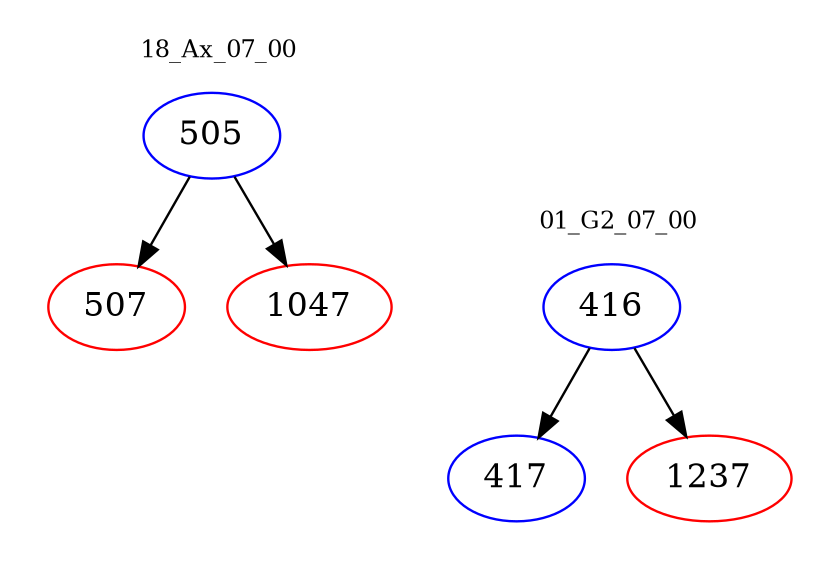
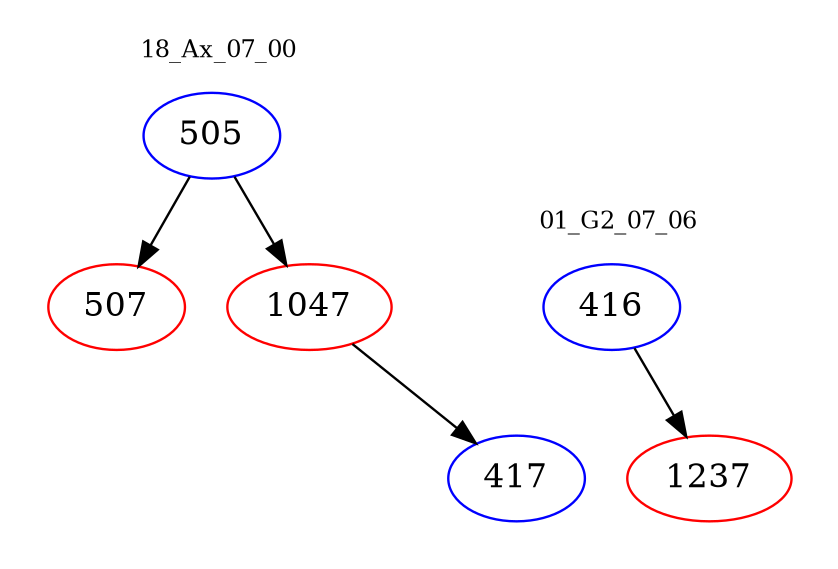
(619, 223) -> (619, 223)
(570, 382) -> (405, 386)
